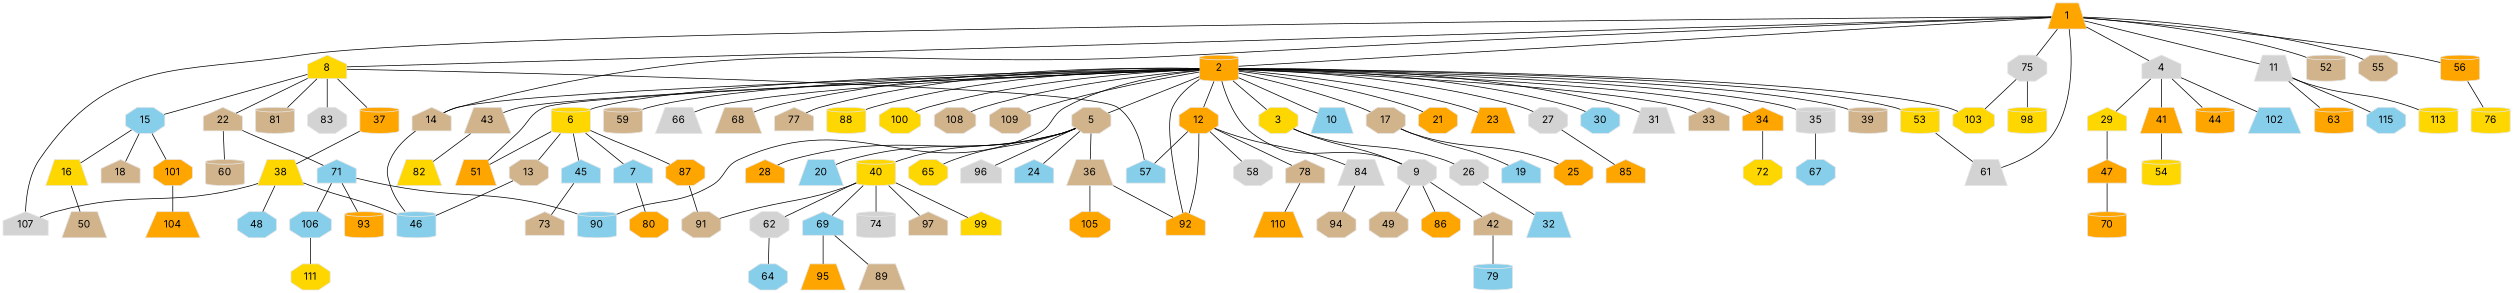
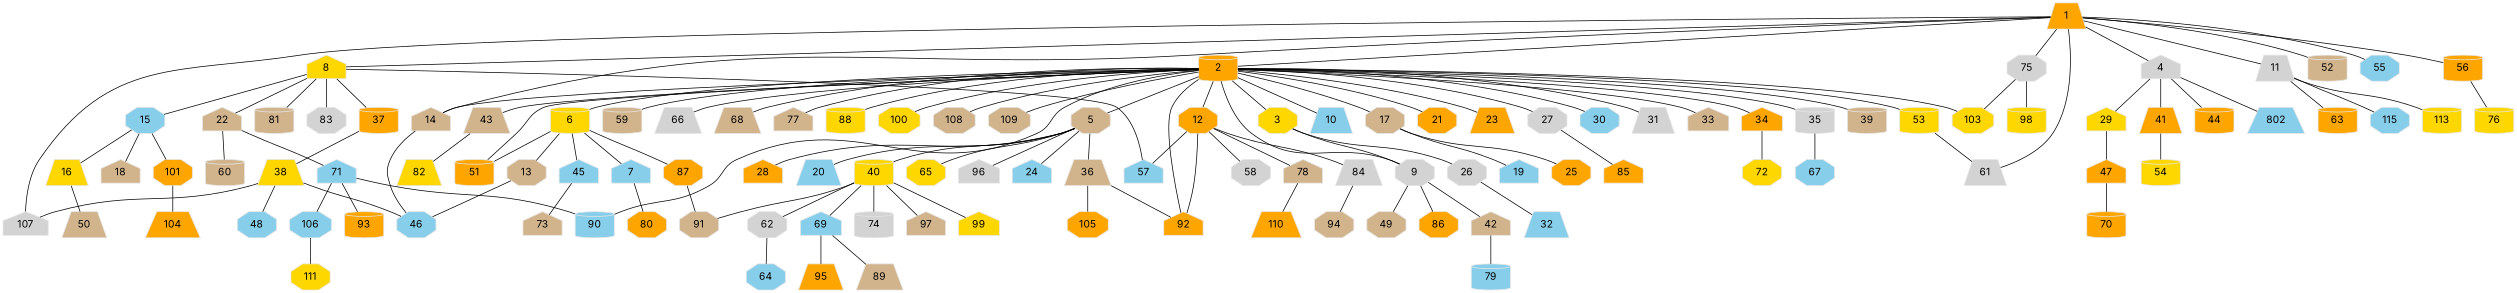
(2378, 68) -> (2380, 68)
(2275, 120) -> (2276, 120)
(476, 173) -> (474, 173)
(416, 225) -> (416, 225)
